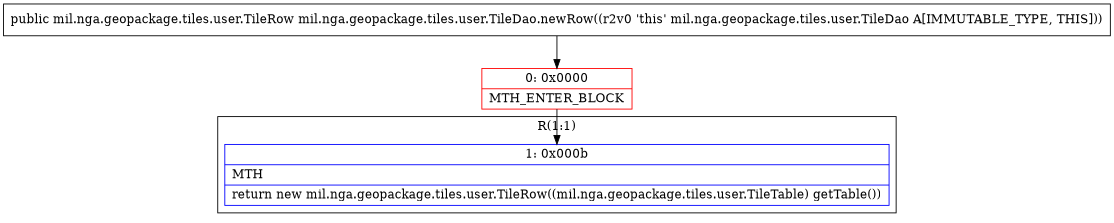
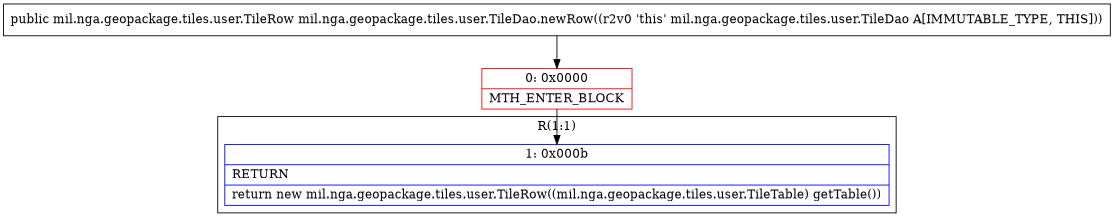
(248, 174) -> (261, 174)
